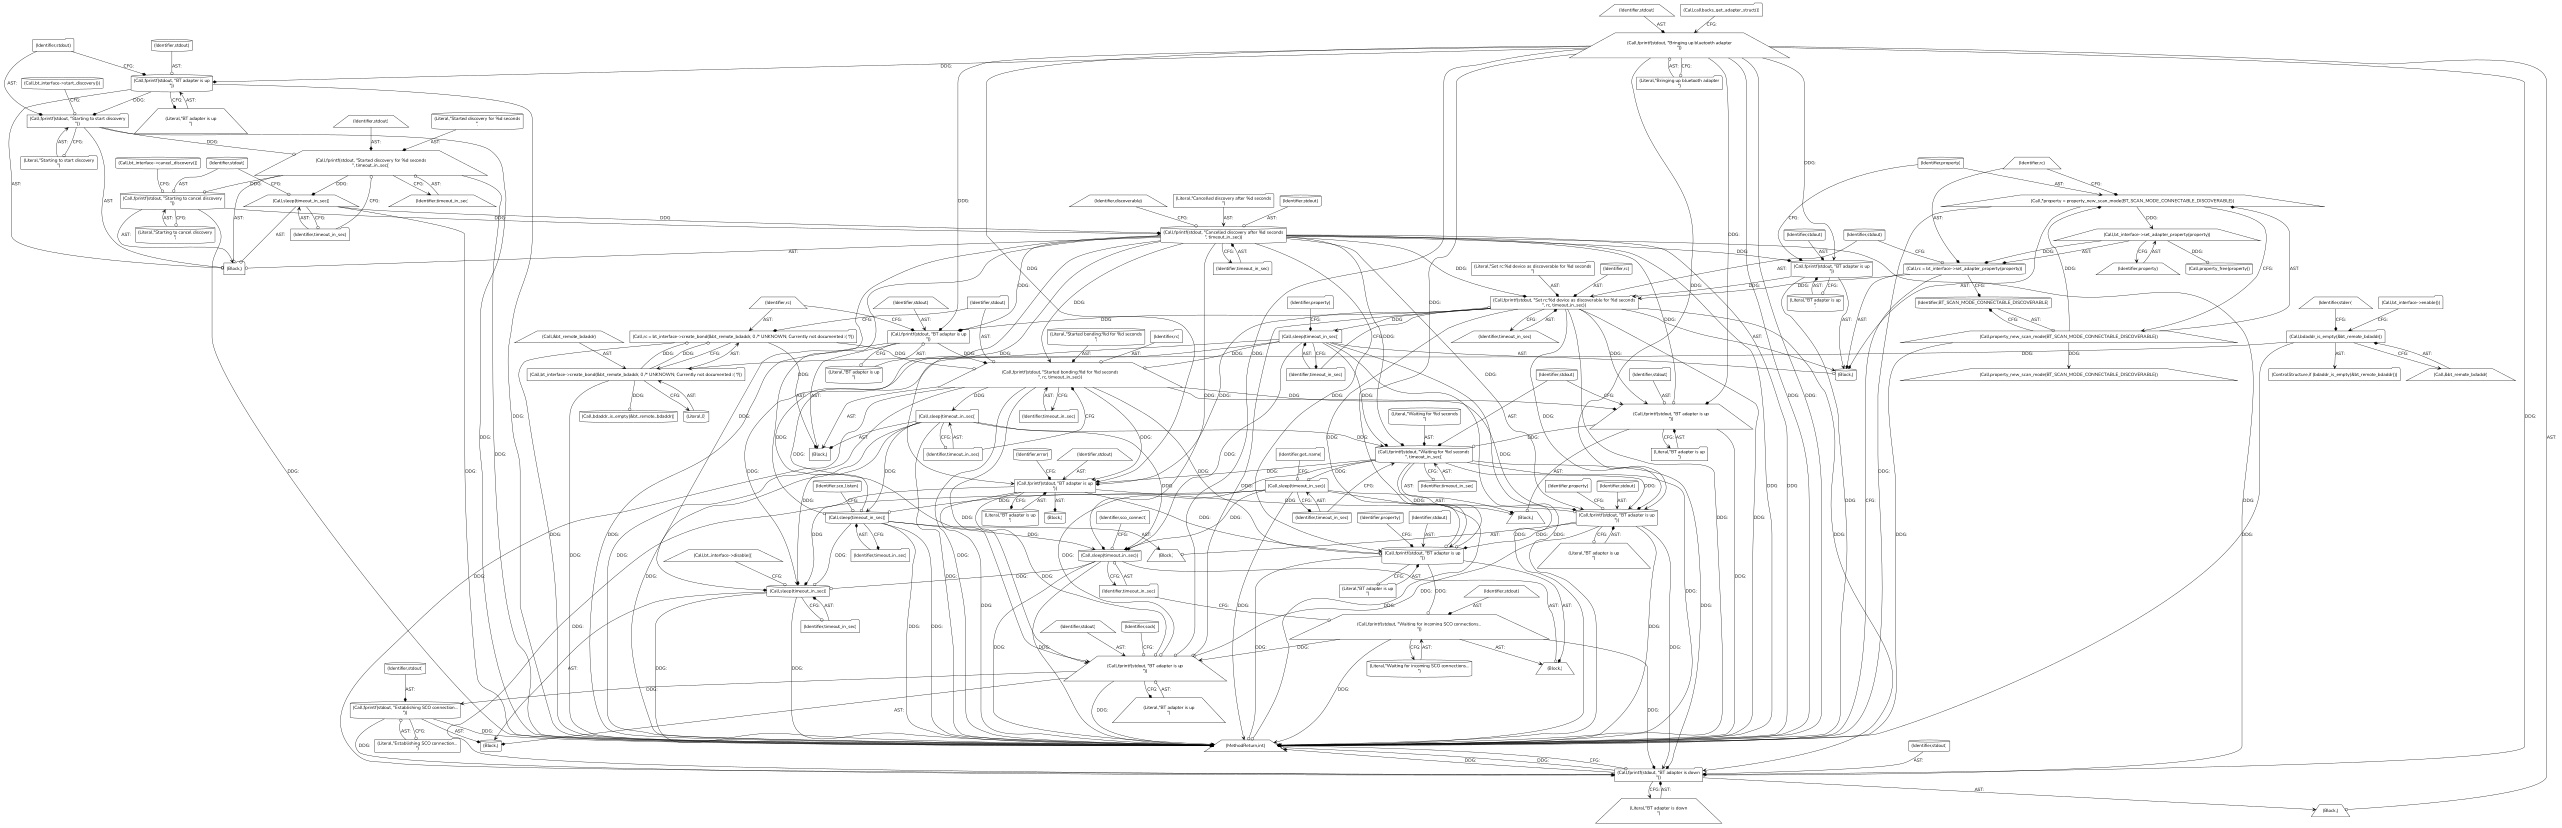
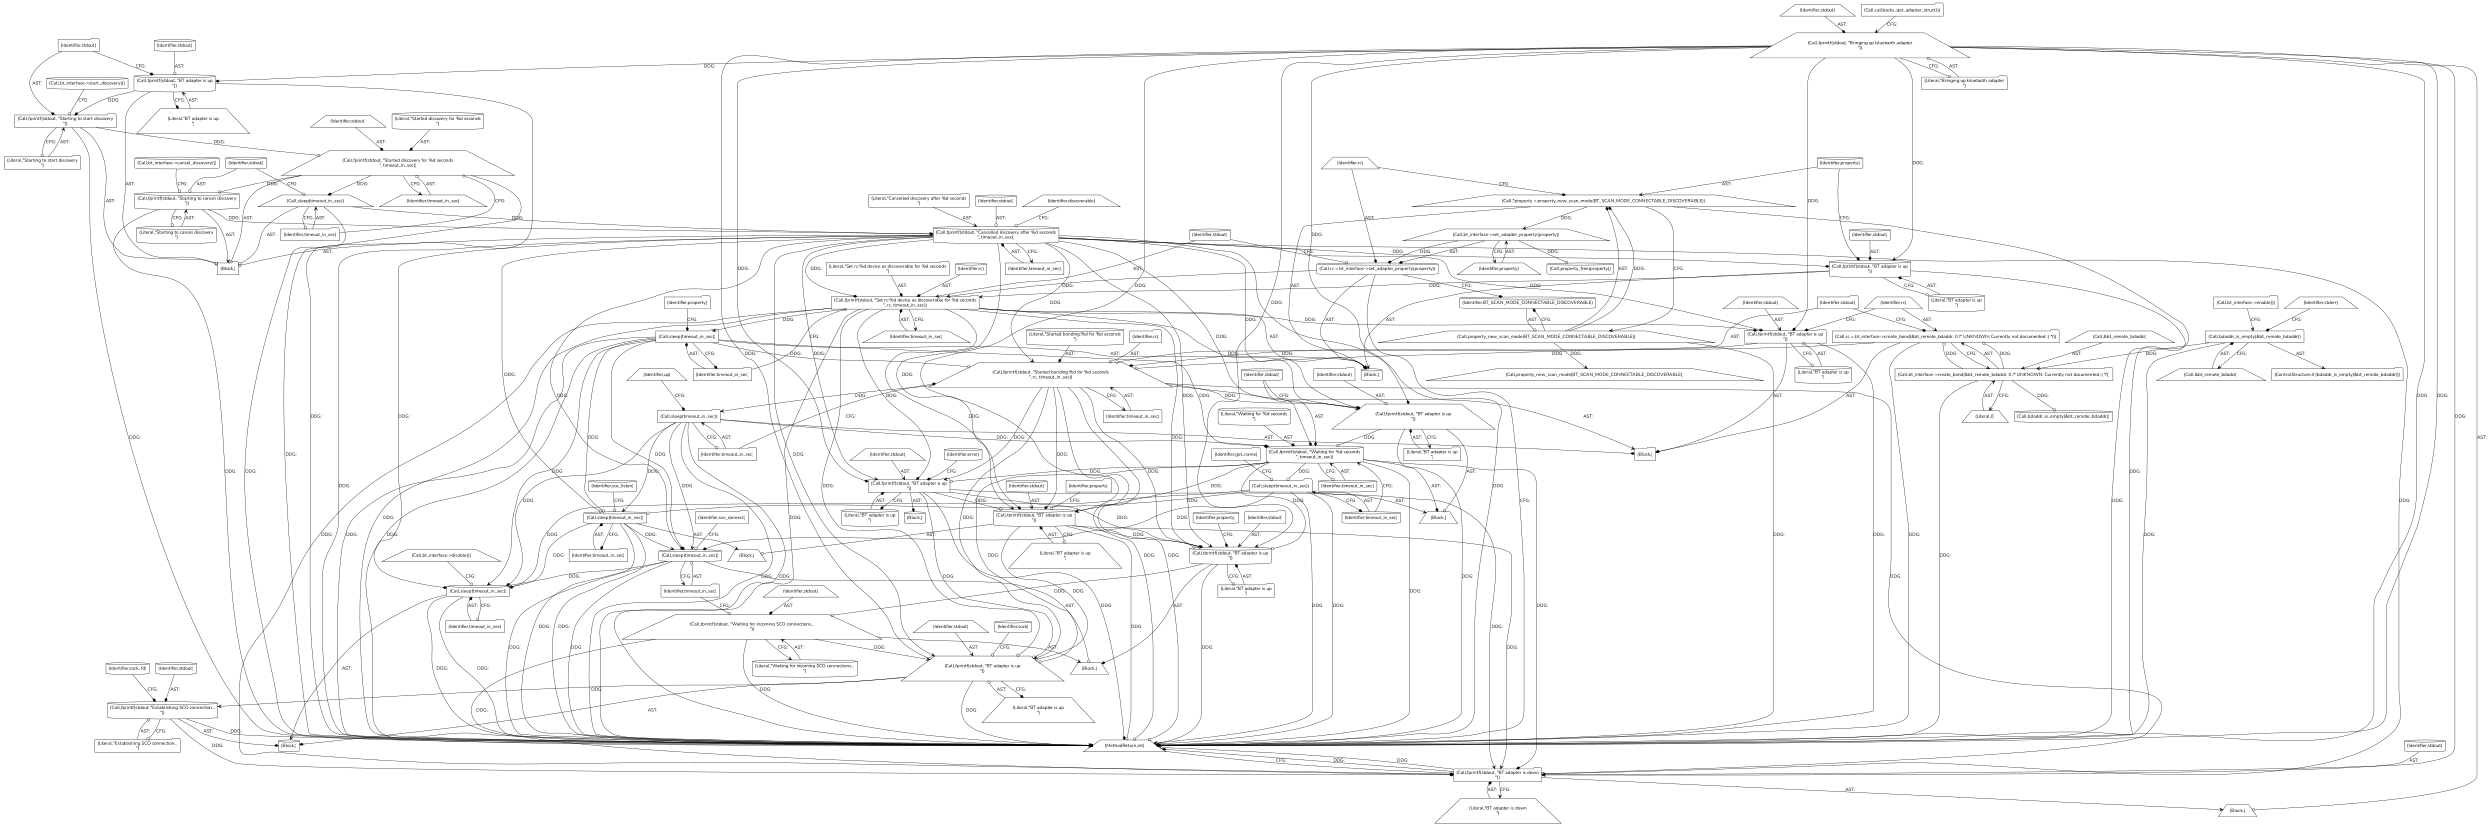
none -> (657, 375)
(696, 417) -> (1985, 417)
none -> (128, 669)
